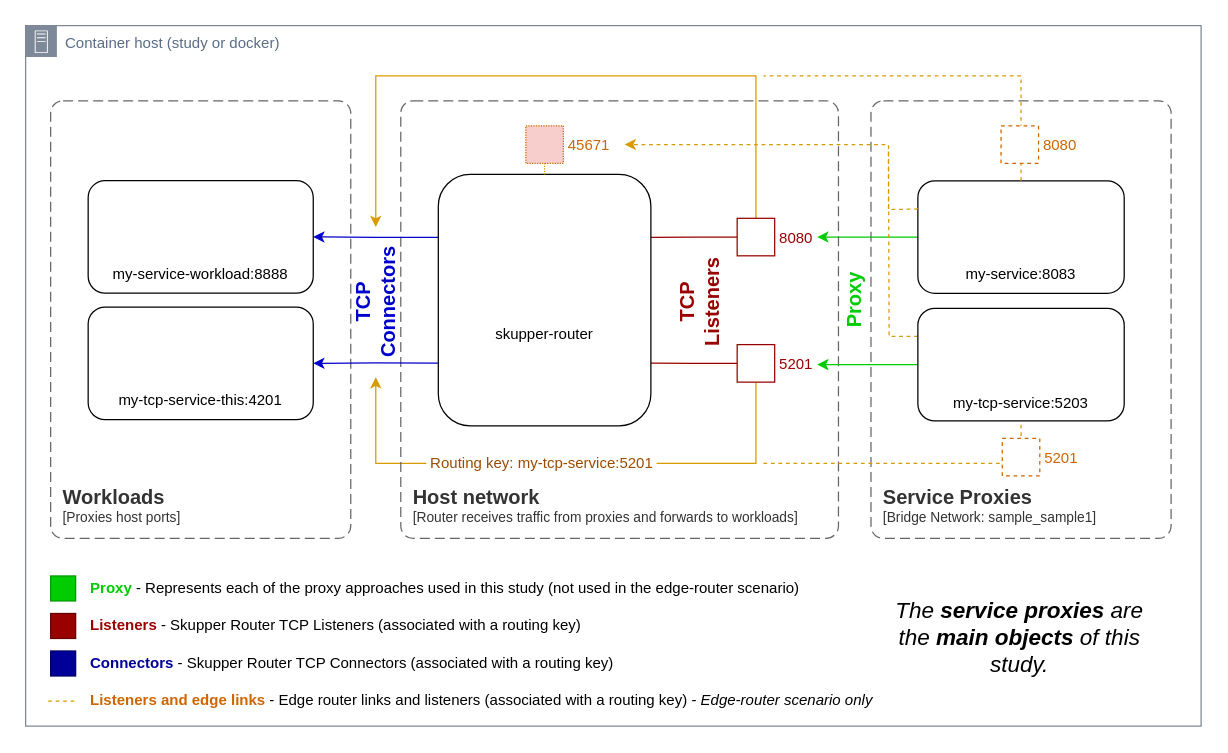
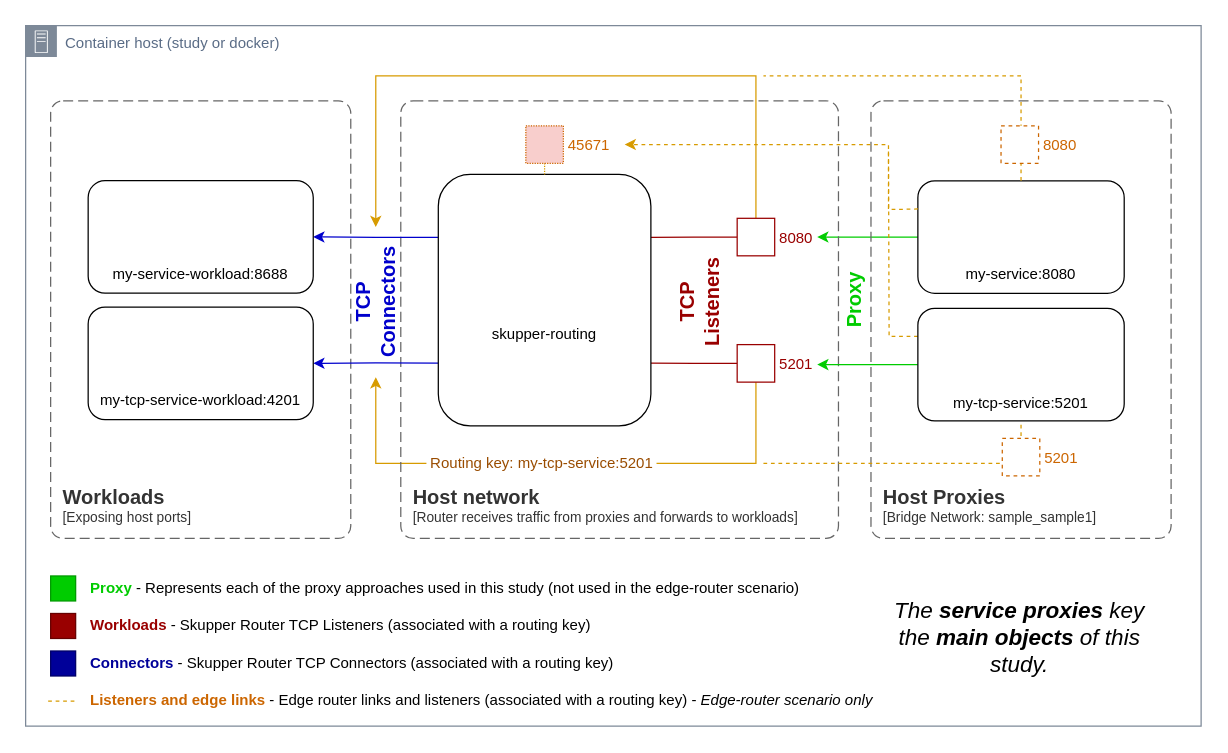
(200, 274) -> (200, 274)
(1020, 274) -> (1020, 274)
(544, 334) -> (544, 334)
(200, 400) -> (200, 400)
(1020, 403) -> (1020, 403)
(135, 508) -> (139, 508)
(996, 508) -> (996, 508)
(352, 626) -> (352, 626)
(1019, 638) -> (1019, 638)
